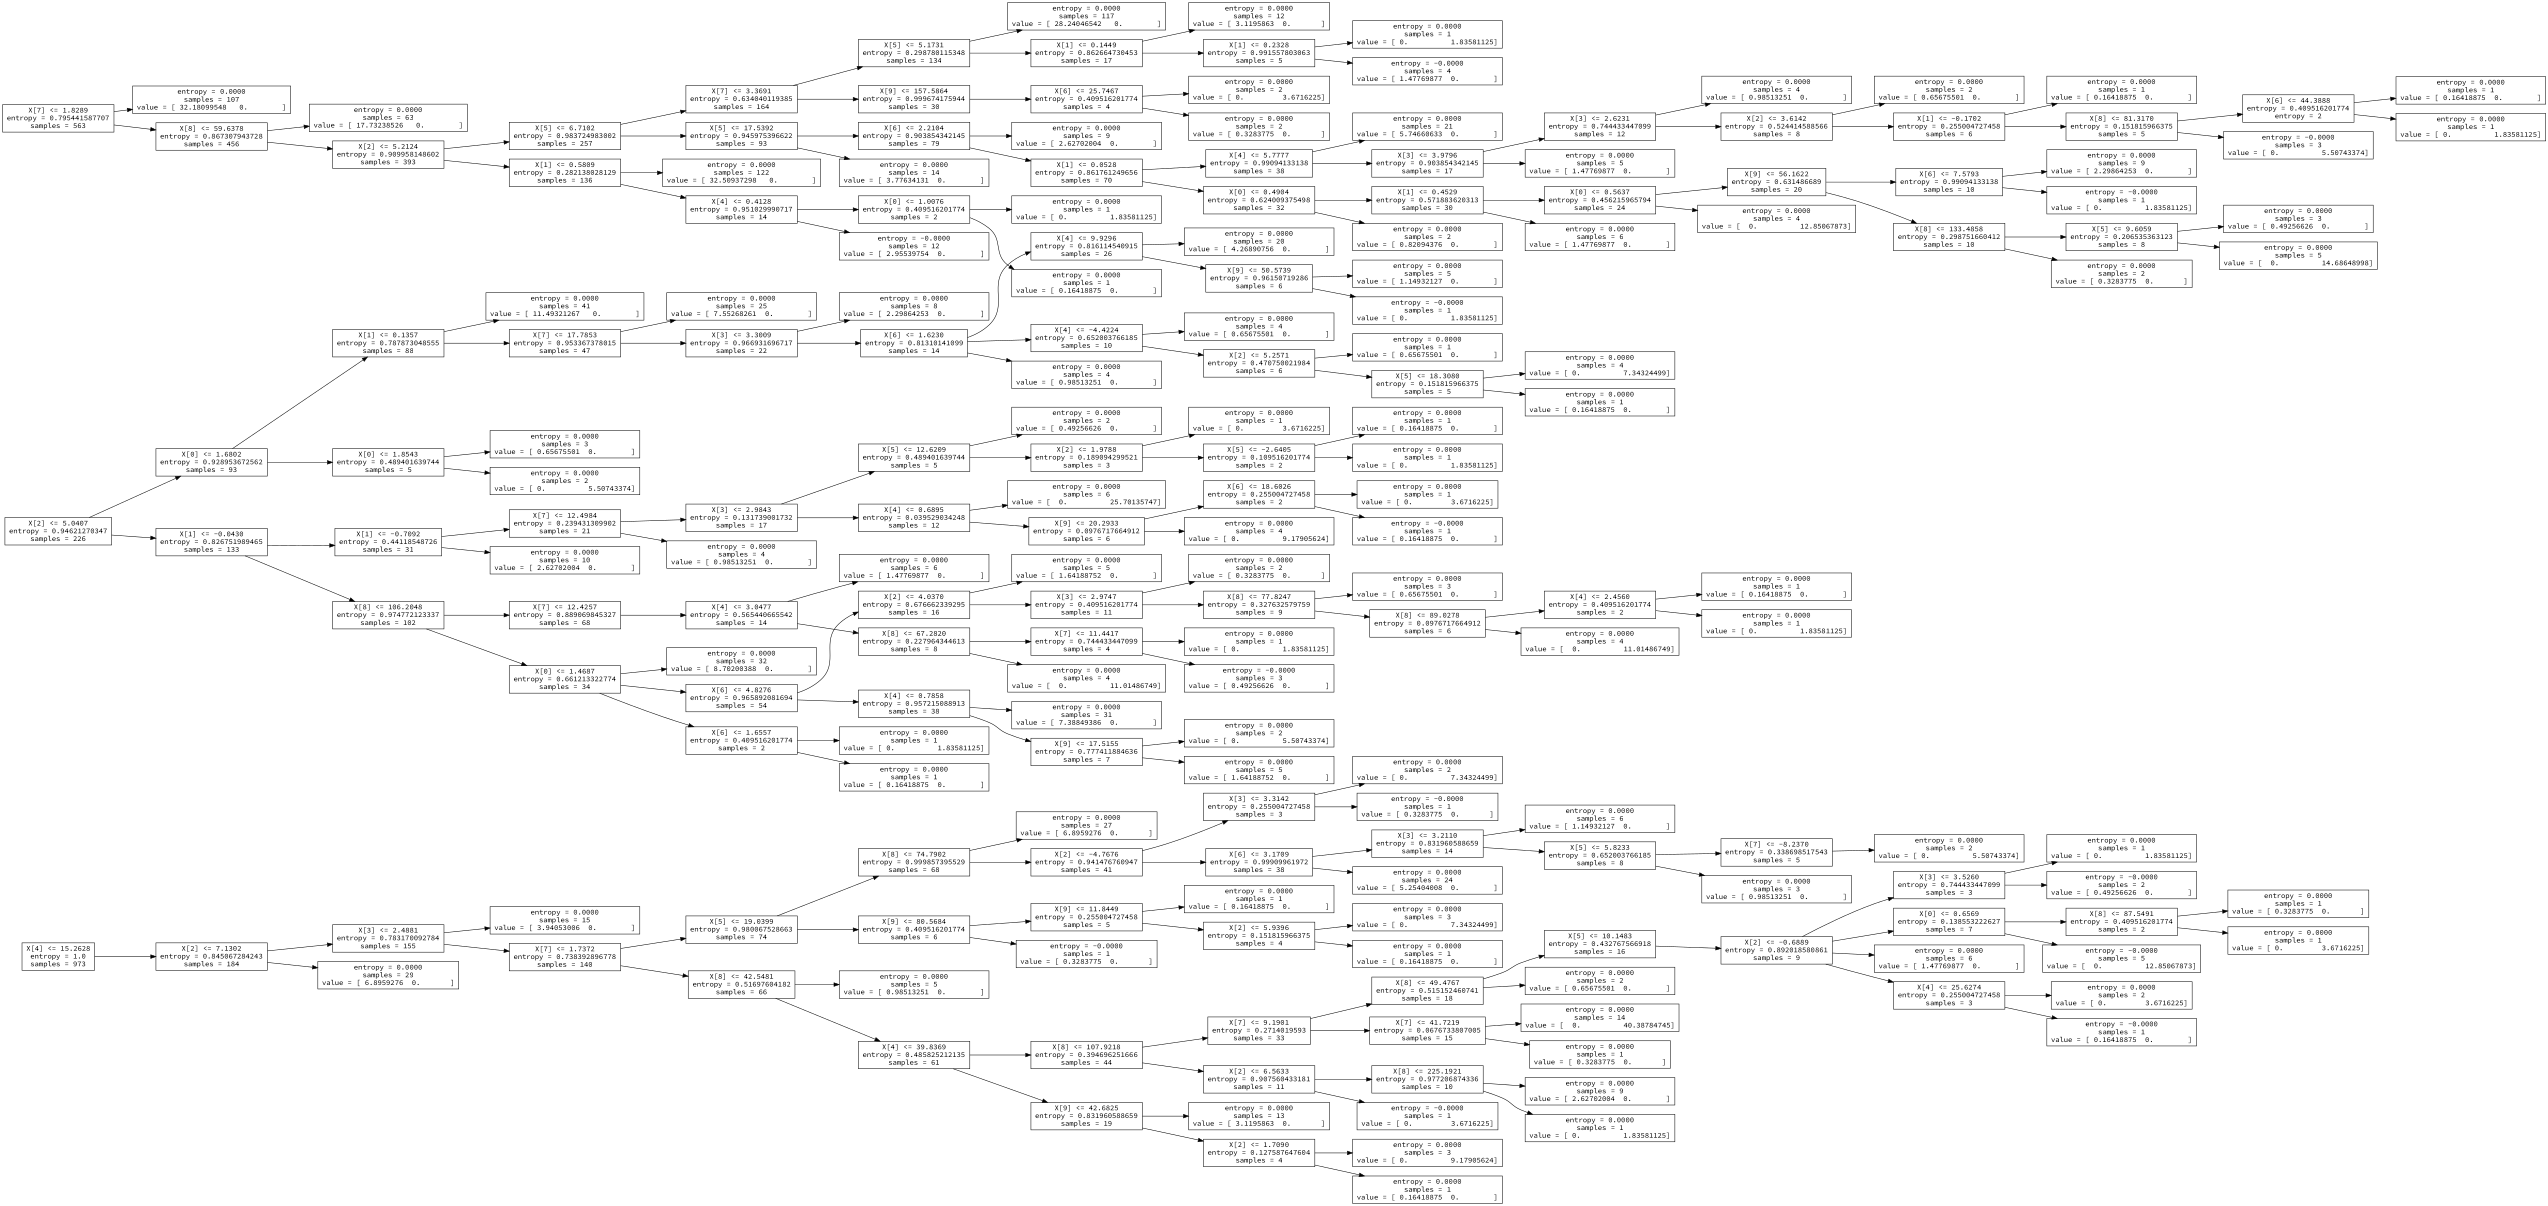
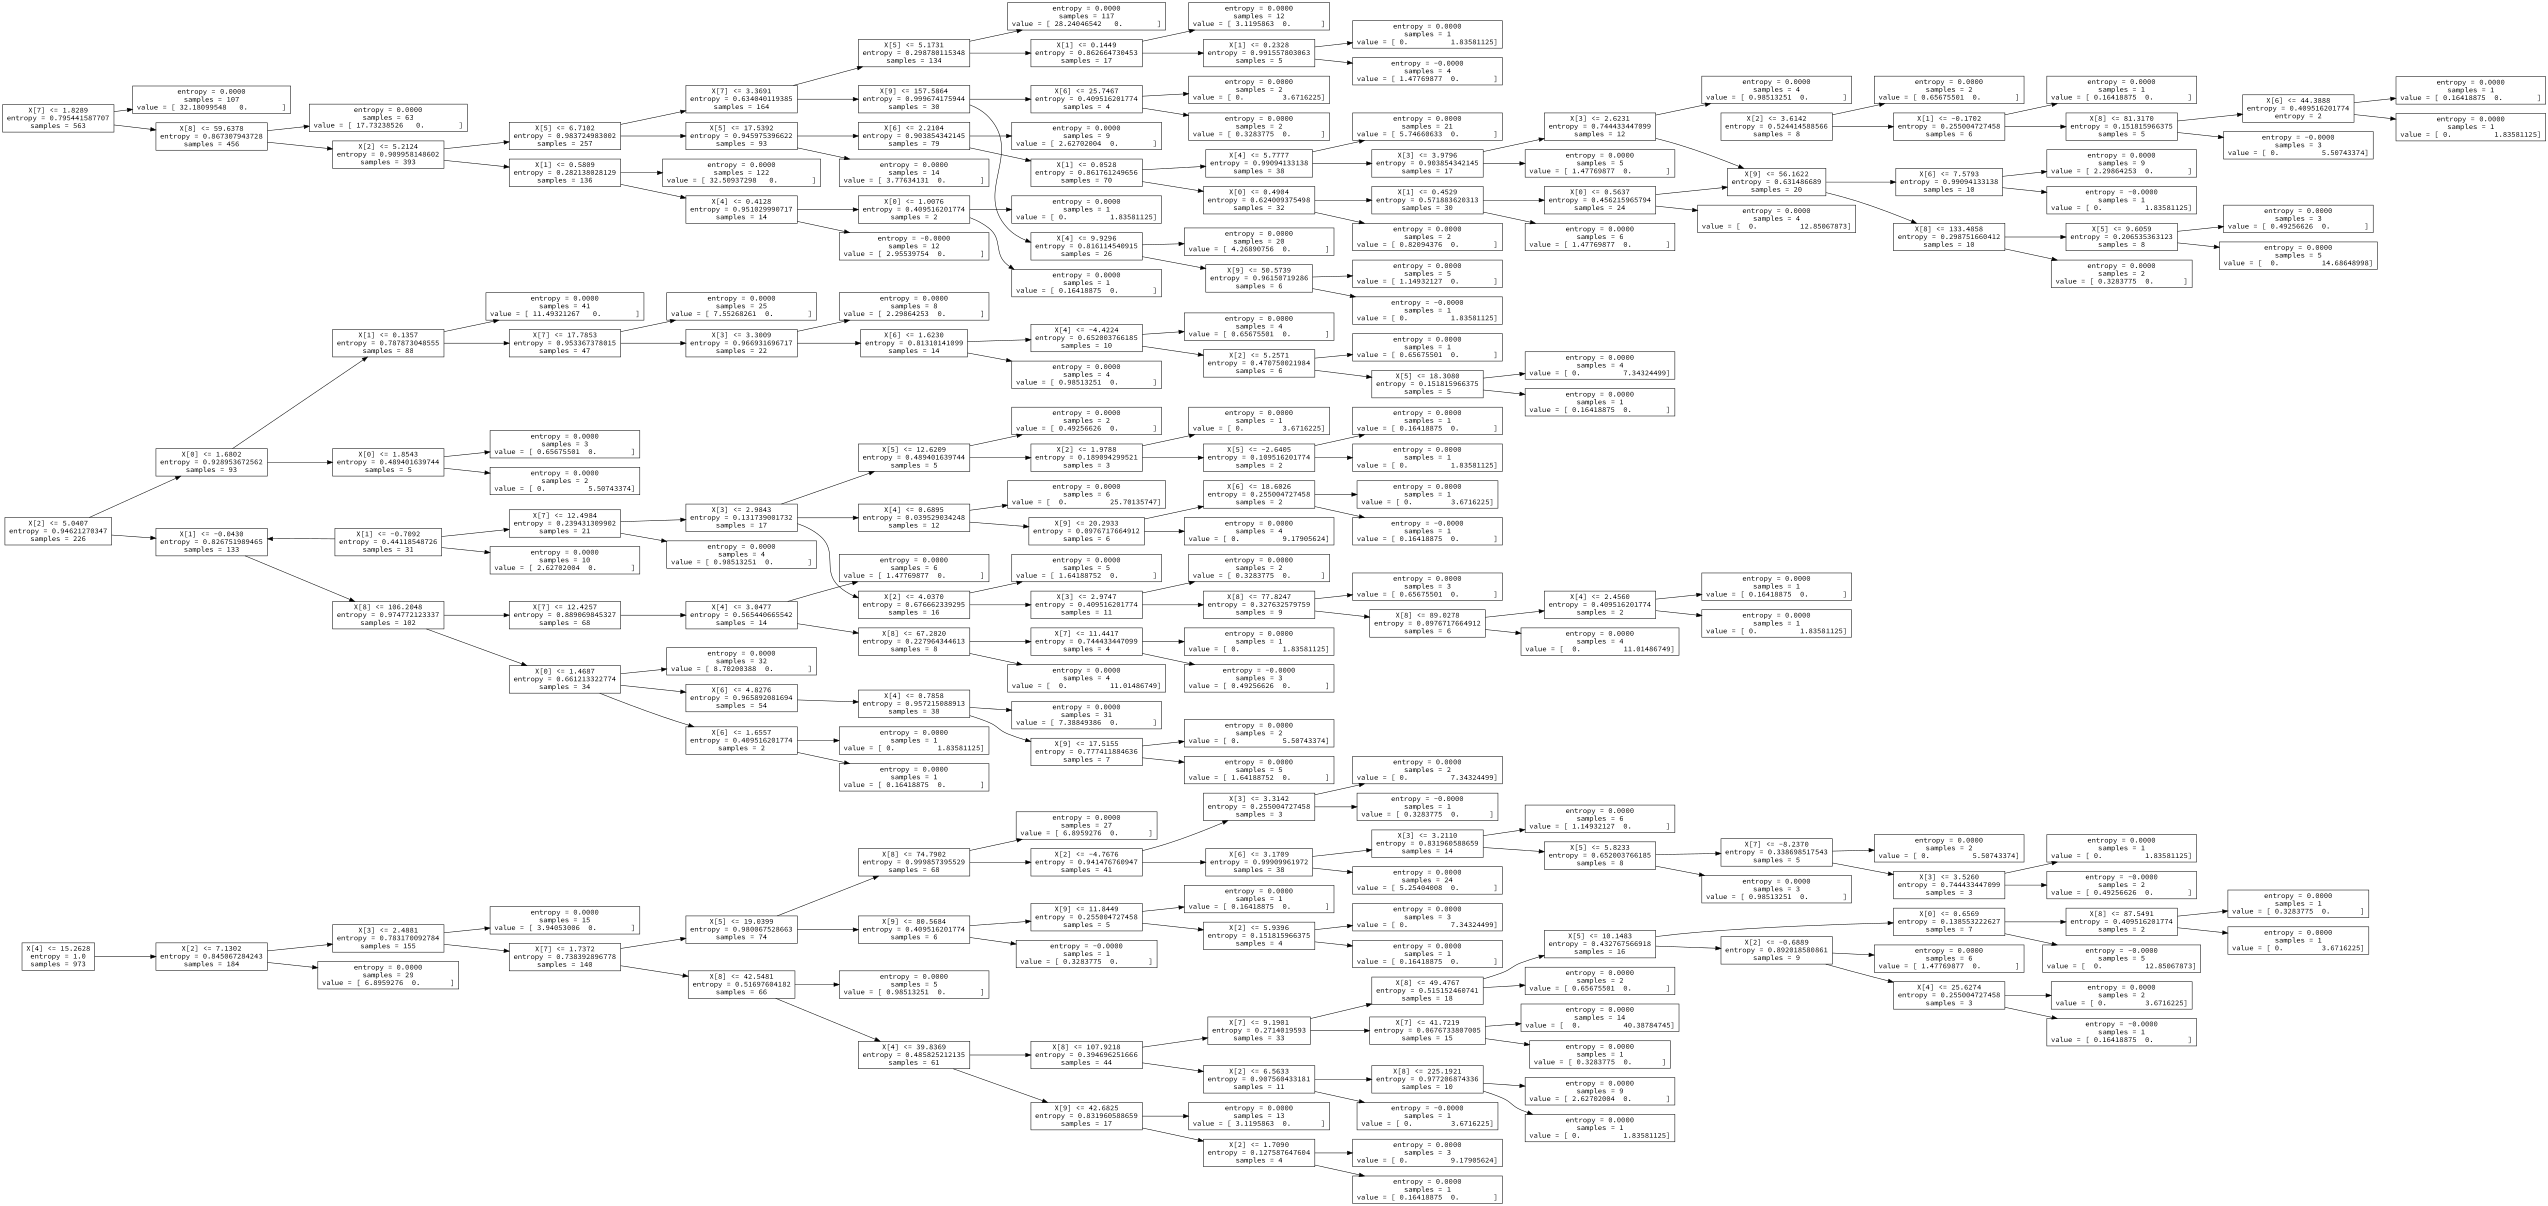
(1686, 127) -> (1698, 151)
(998, 297) -> (998, 172)
(298, 546) -> (304, 539)
(830, 657) -> (830, 557)
(1845, 916) -> (1860, 868)
(1860, 937) -> (1772, 927)
(1087, 1116) -> (1087, 1116)
